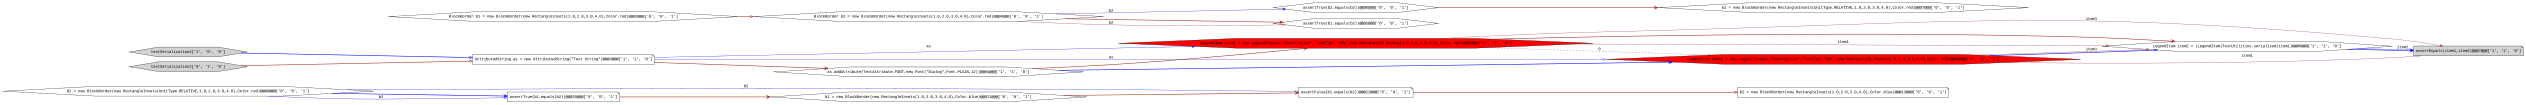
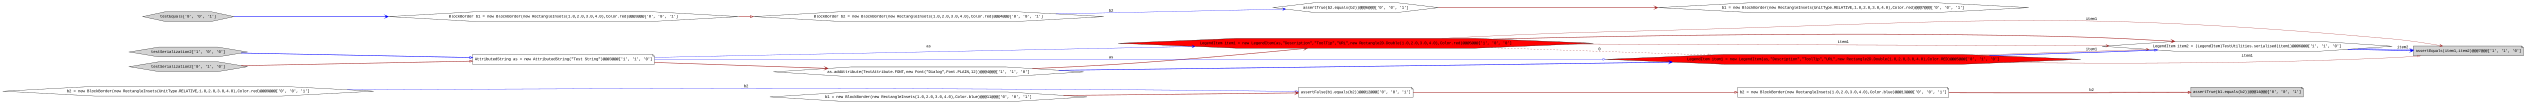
none -> (188, 17)
(1356, 23) -> none
none -> (2247, 92)
(563, 97) -> none
